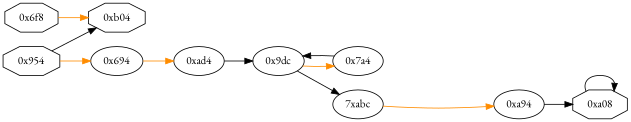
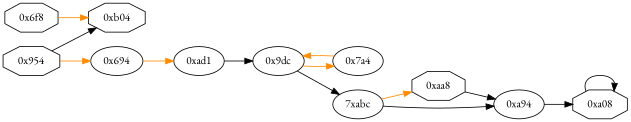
(323, 56) -> (323, 56)
(199, 61) -> (199, 61)
none -> (439, 86)
(434, 108) -> (434, 108)
